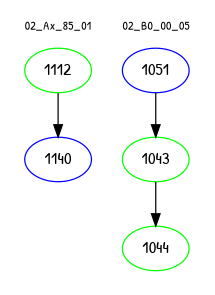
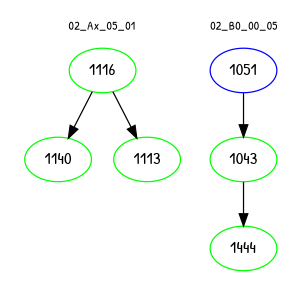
(59, 27) -> (103, 27)
(58, 70) -> (103, 70)
(58, 159) -> (58, 159)
none -> (147, 159)
(156, 248) -> (244, 248)
